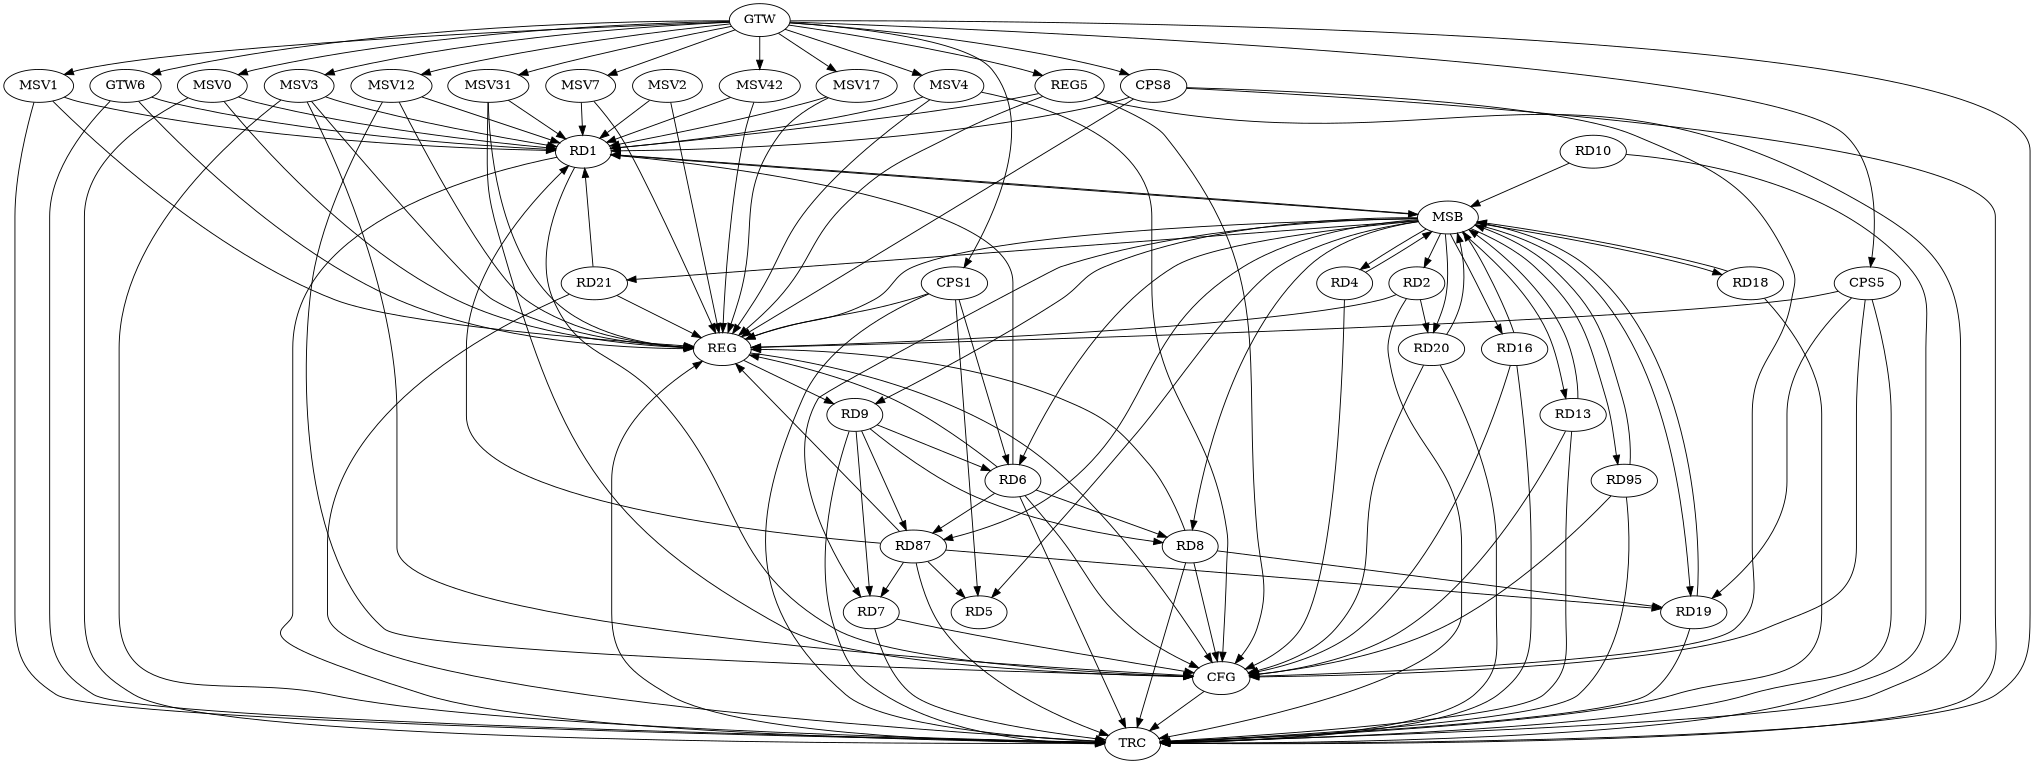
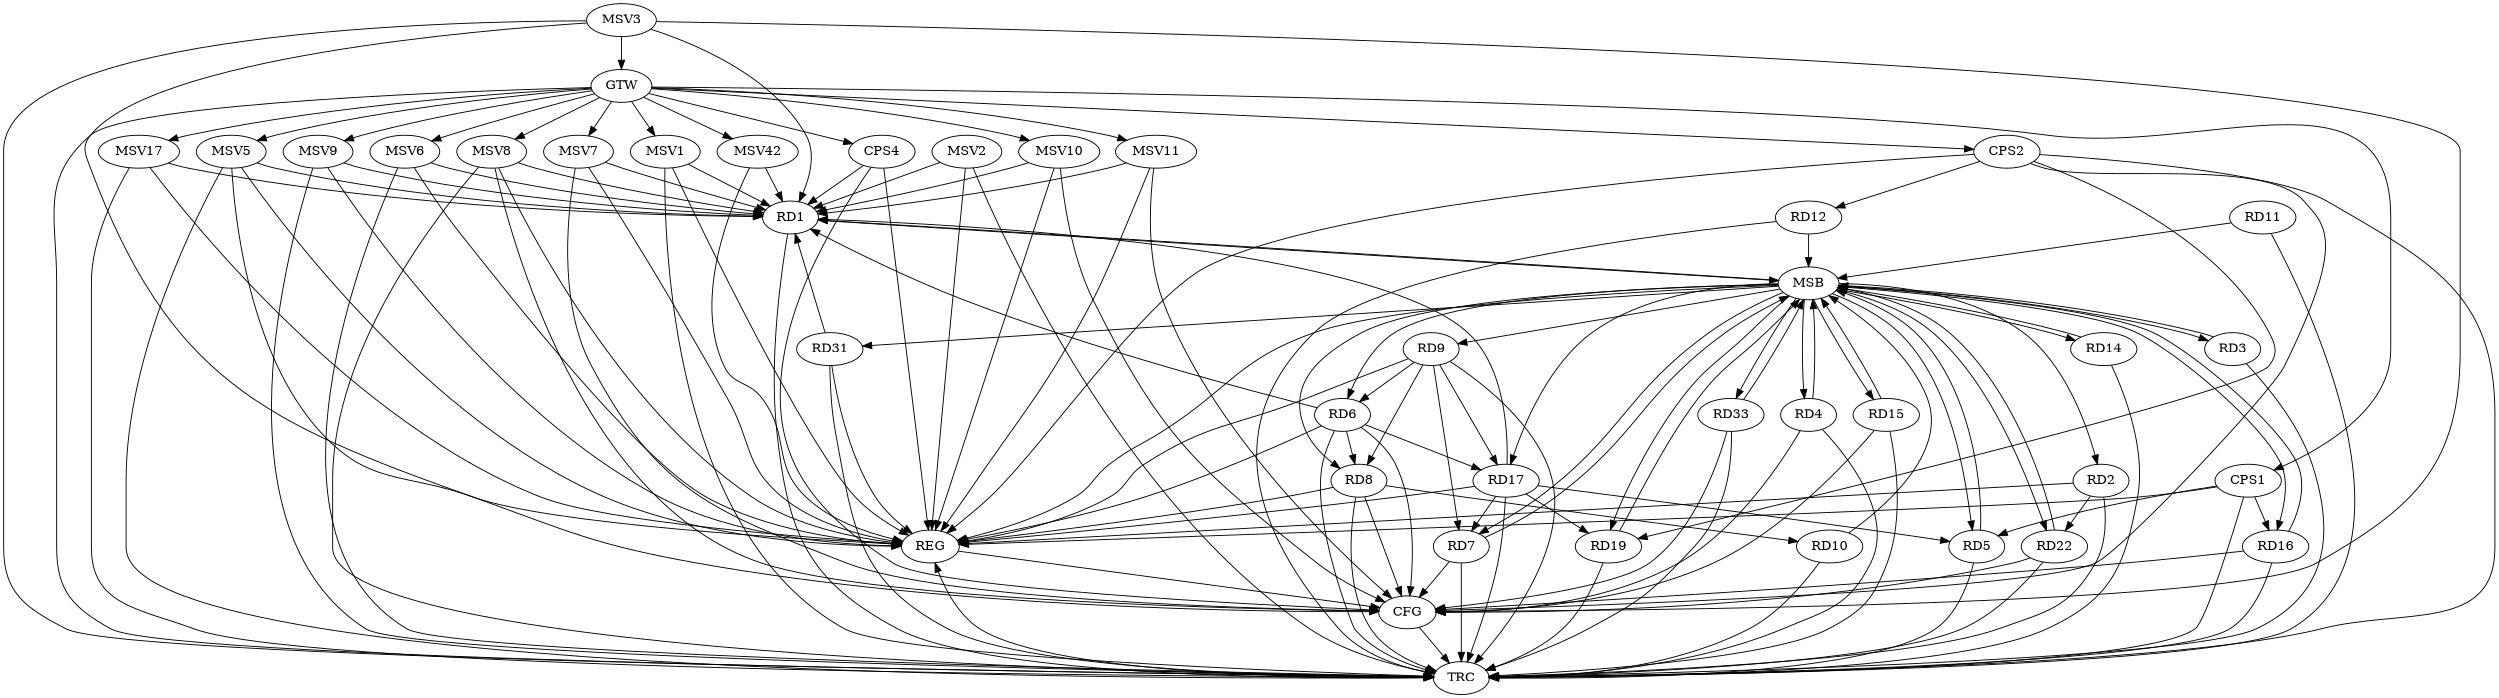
(531, 38) -> (621, 49)
(126, 86) -> (405, 152)
(212, 86) -> (318, 152)
(391, 86) -> (1059, 152)
(488, 86) -> (1156, 152)
(949, 86) -> (882, 152)
(1070, 86) -> (231, 152)
(1154, 86) -> (492, 152)
none -> (1809, 218)
none -> (2263, 218)
(594, 283) -> (830, 349)
(1750, 283) -> (2104, 349)
(1867, 283) -> (2007, 152)
(1431, 349) -> (2054, 547)
none -> (2233, 349)
(785, 380) -> (1193, 438)
(984, 381) -> (2260, 509)
none -> (1953, 387)
(1573, 415) -> (1731, 415)
none -> (1634, 421)
none -> (1148, 471)
(1624, 481) -> (1886, 415)
(913, 547) -> (1506, 481)
(753, 553) -> (843, 562)
(1435, 579) -> (1597, 515)
none -> (1771, 633)
none -> (236, 637)
none -> (1759, 669)
